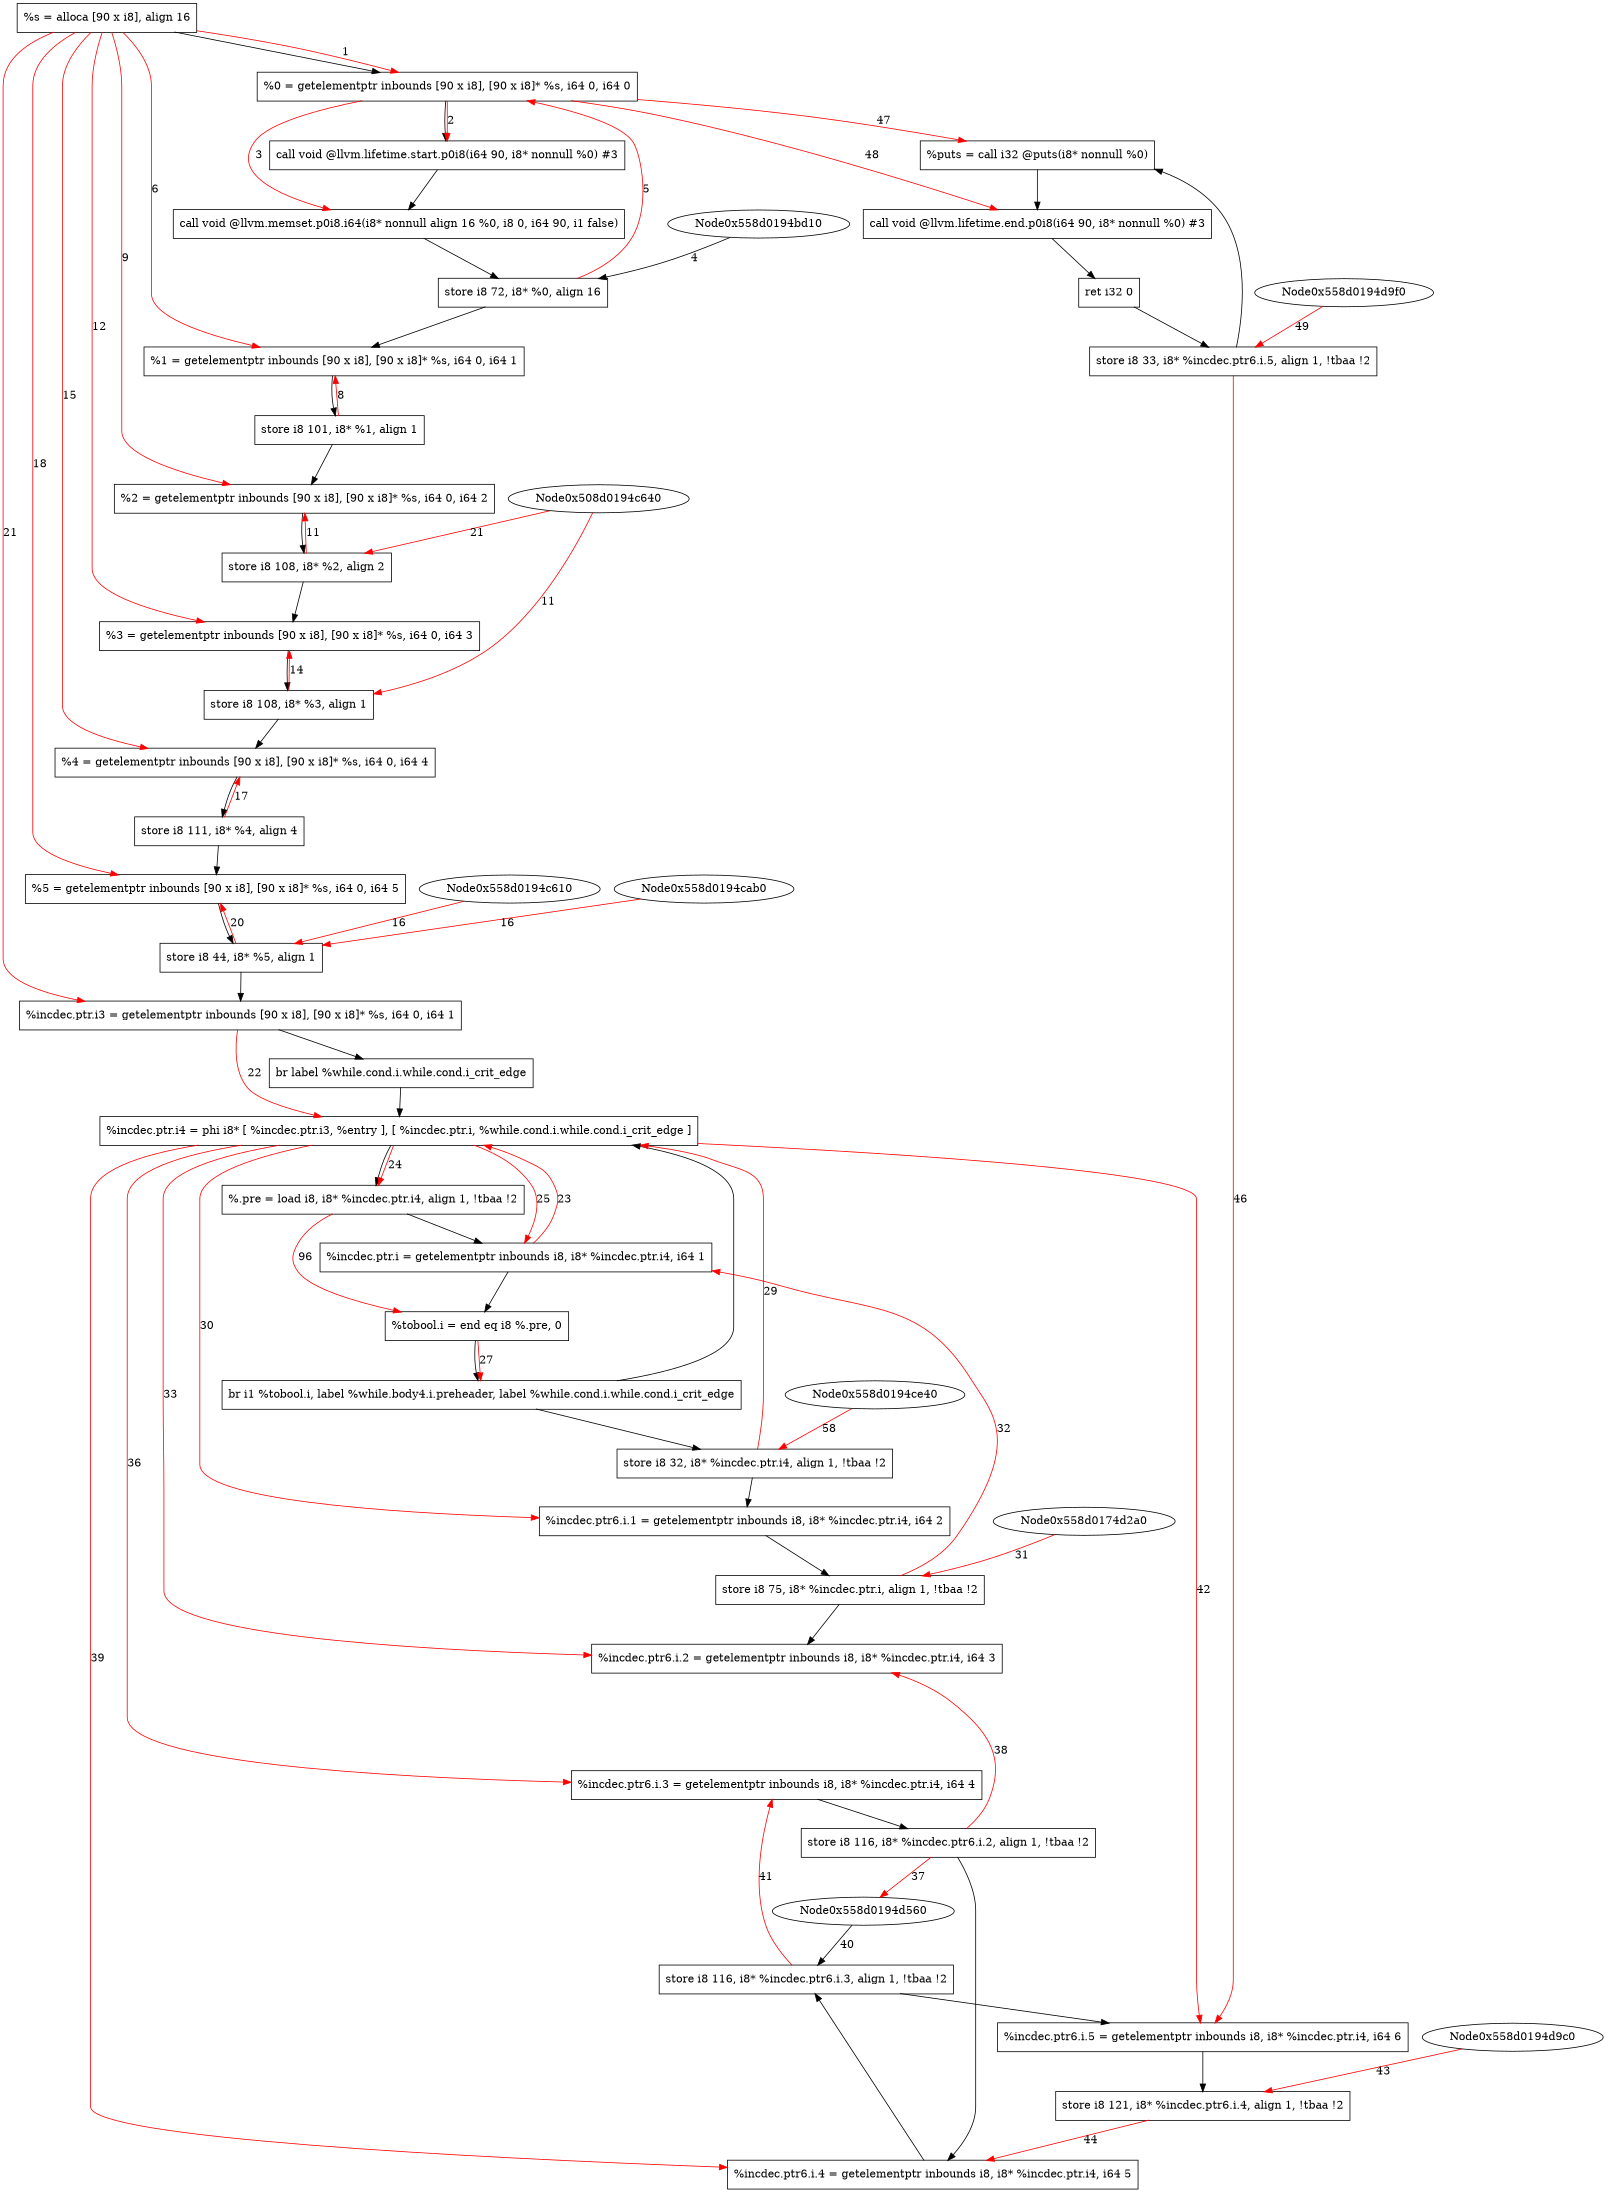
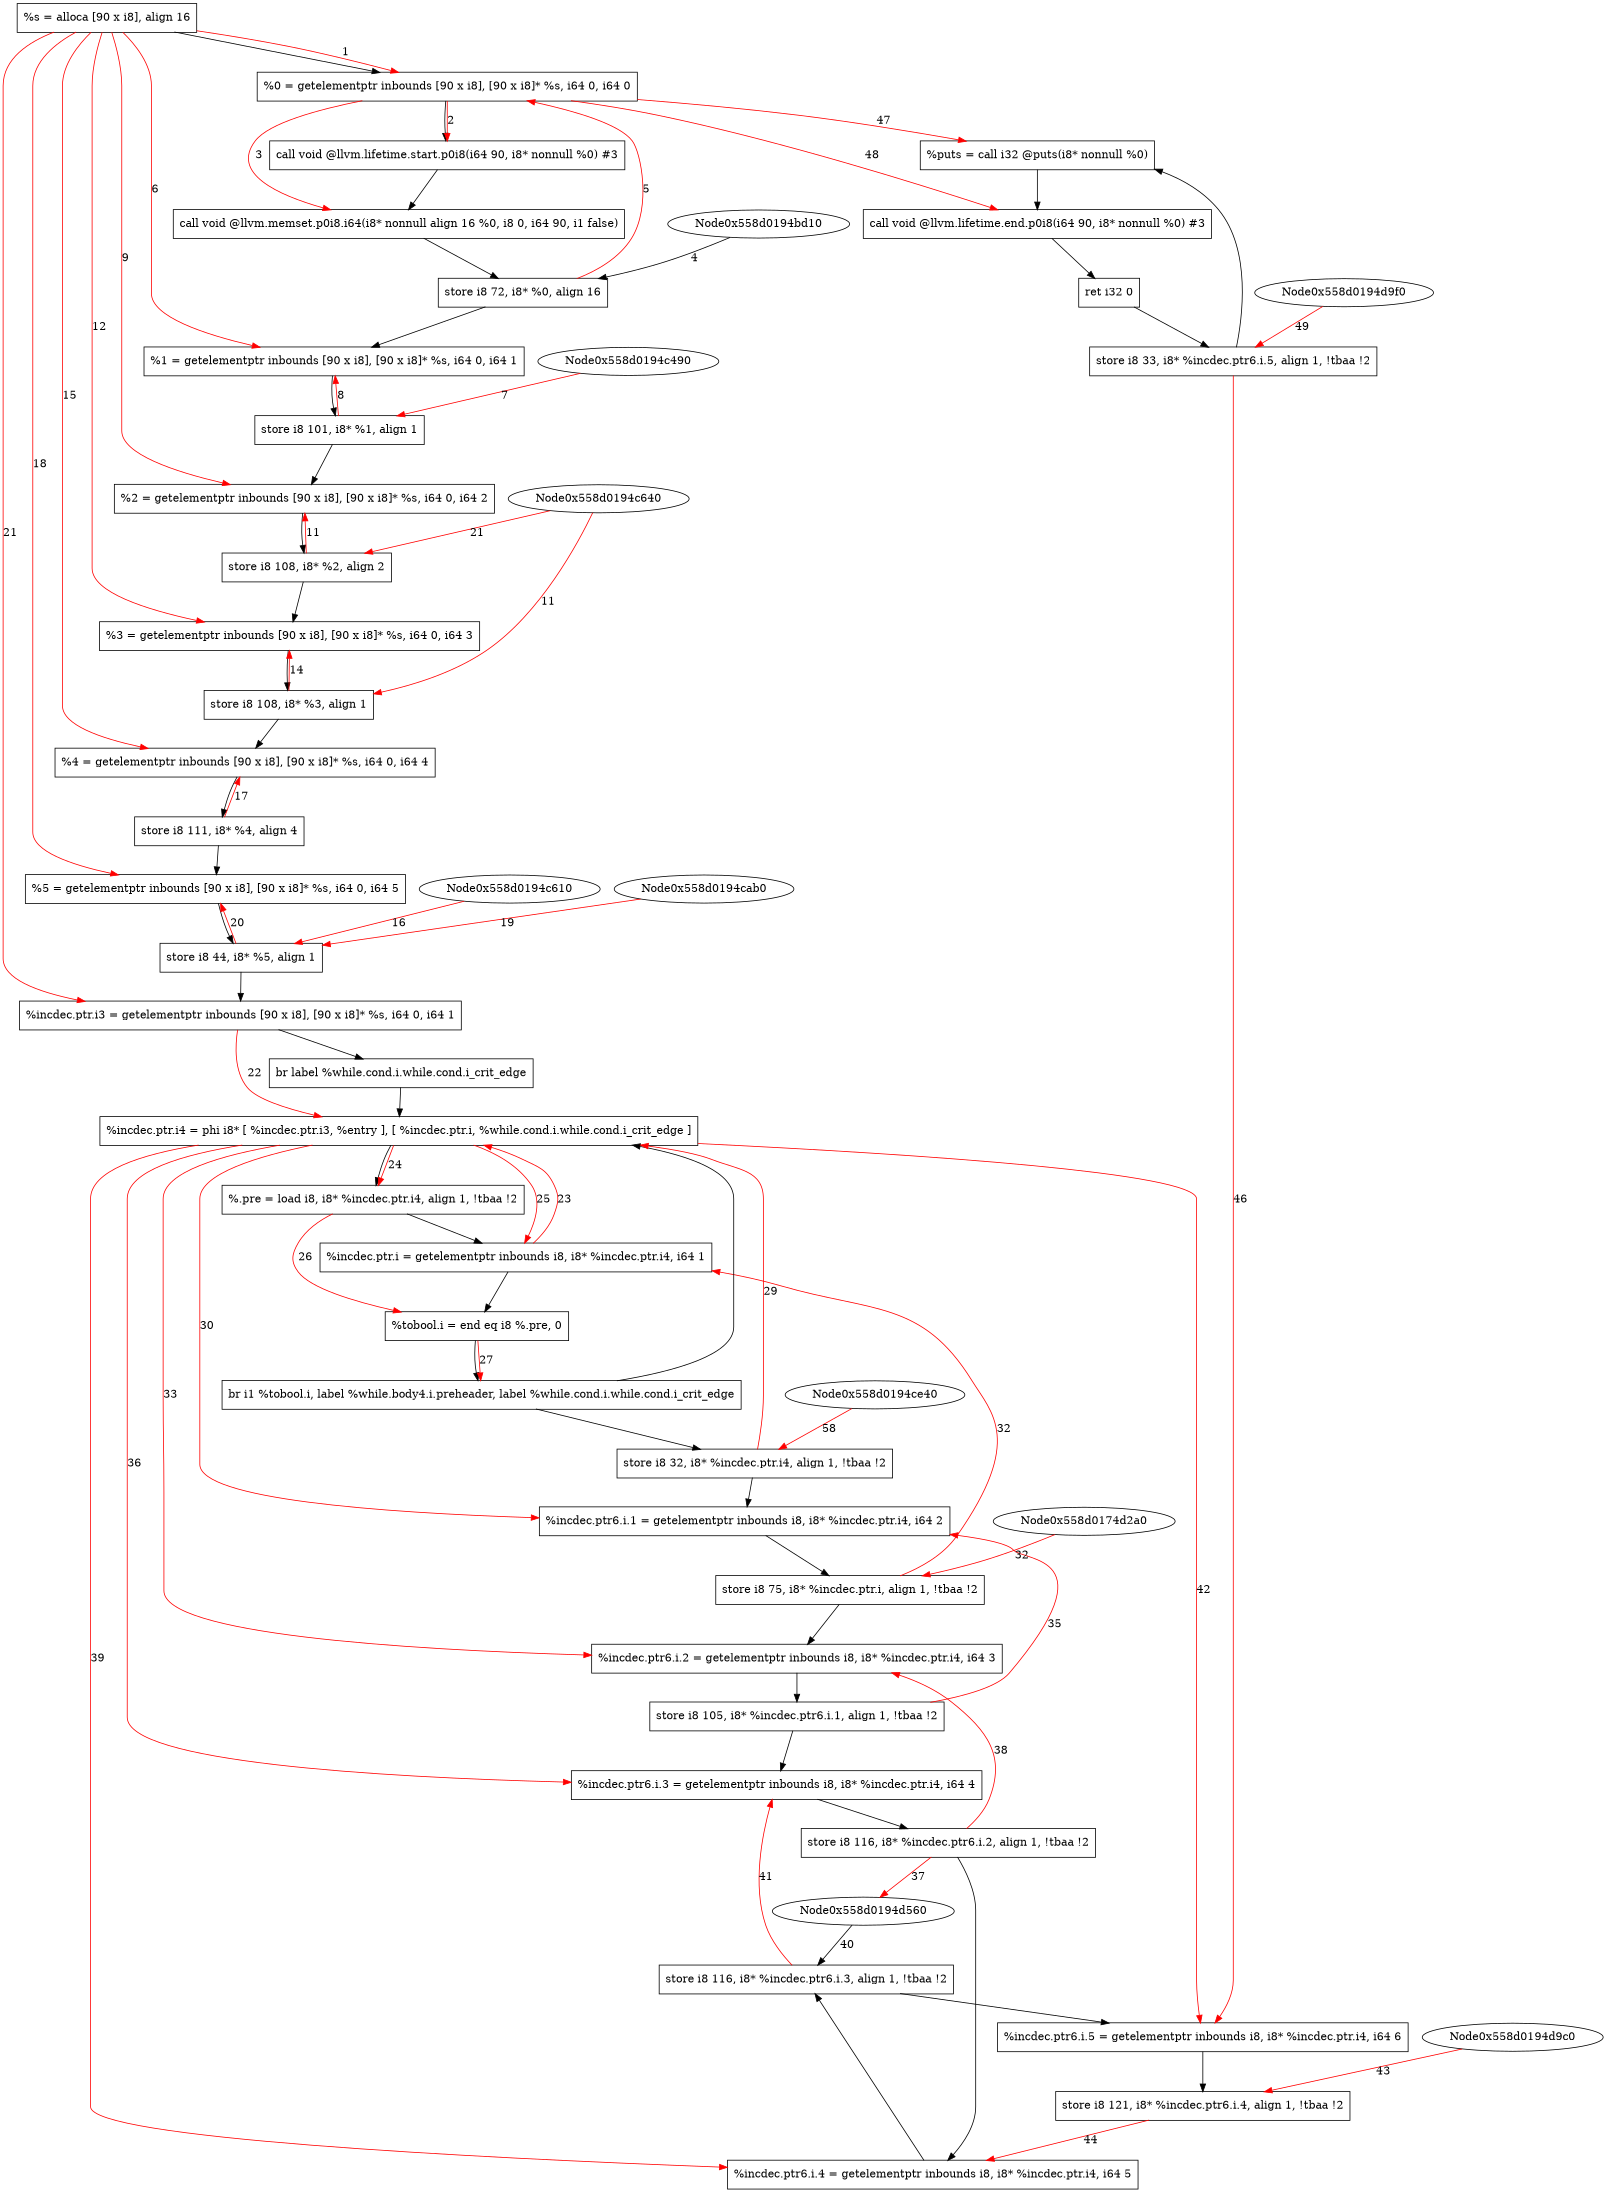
none -> (628, 361)
(599, 499) -> (599, 499)
(508, 923) -> (508, 923)
(306, 1257) -> (306, 1257)
(1022, 1556) -> (1022, 1556)
none -> (797, 1716)
